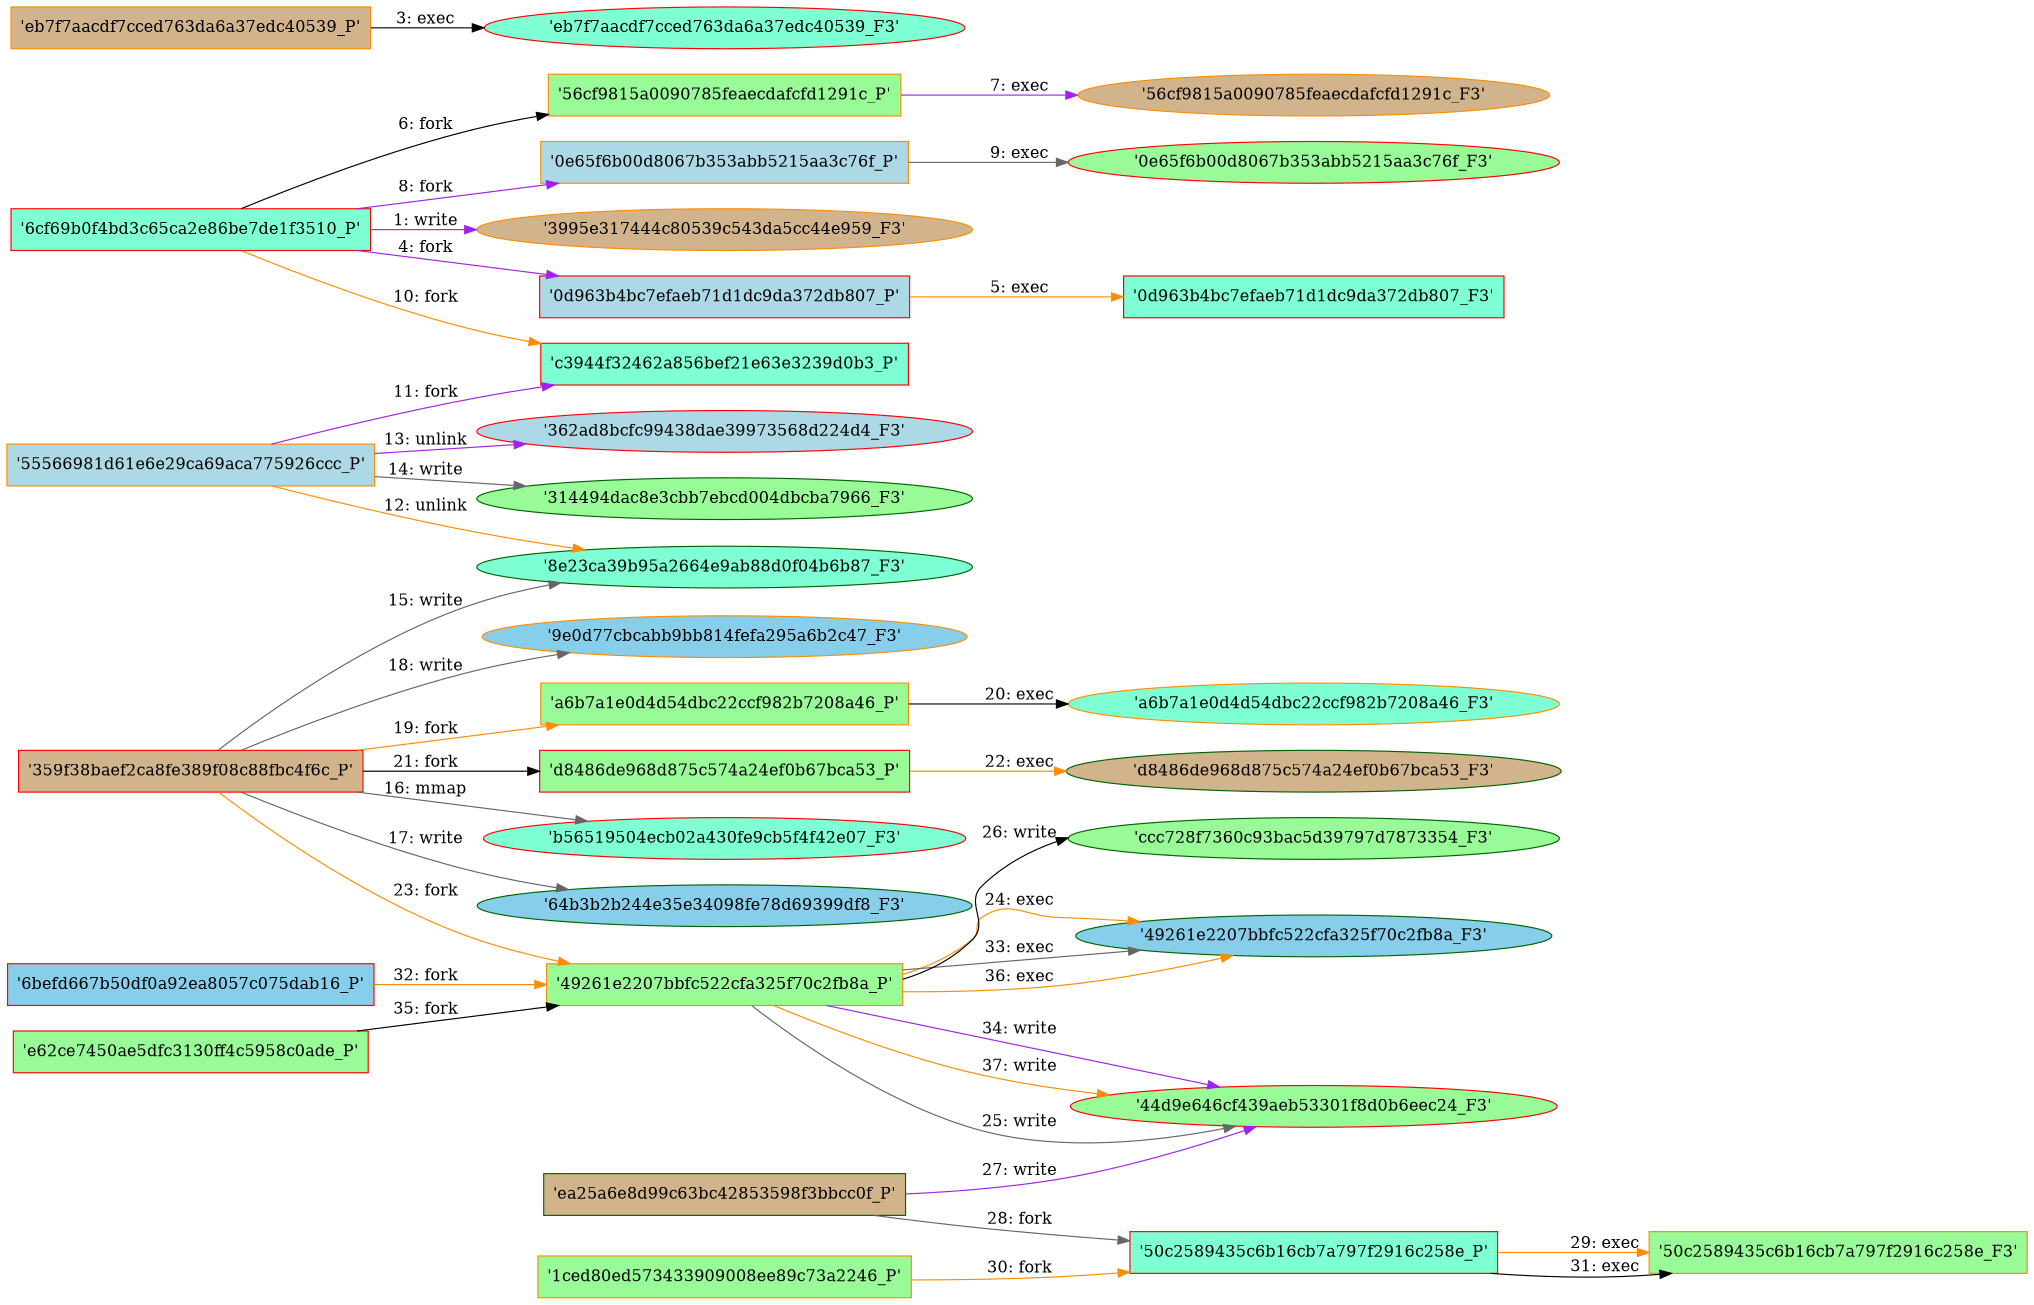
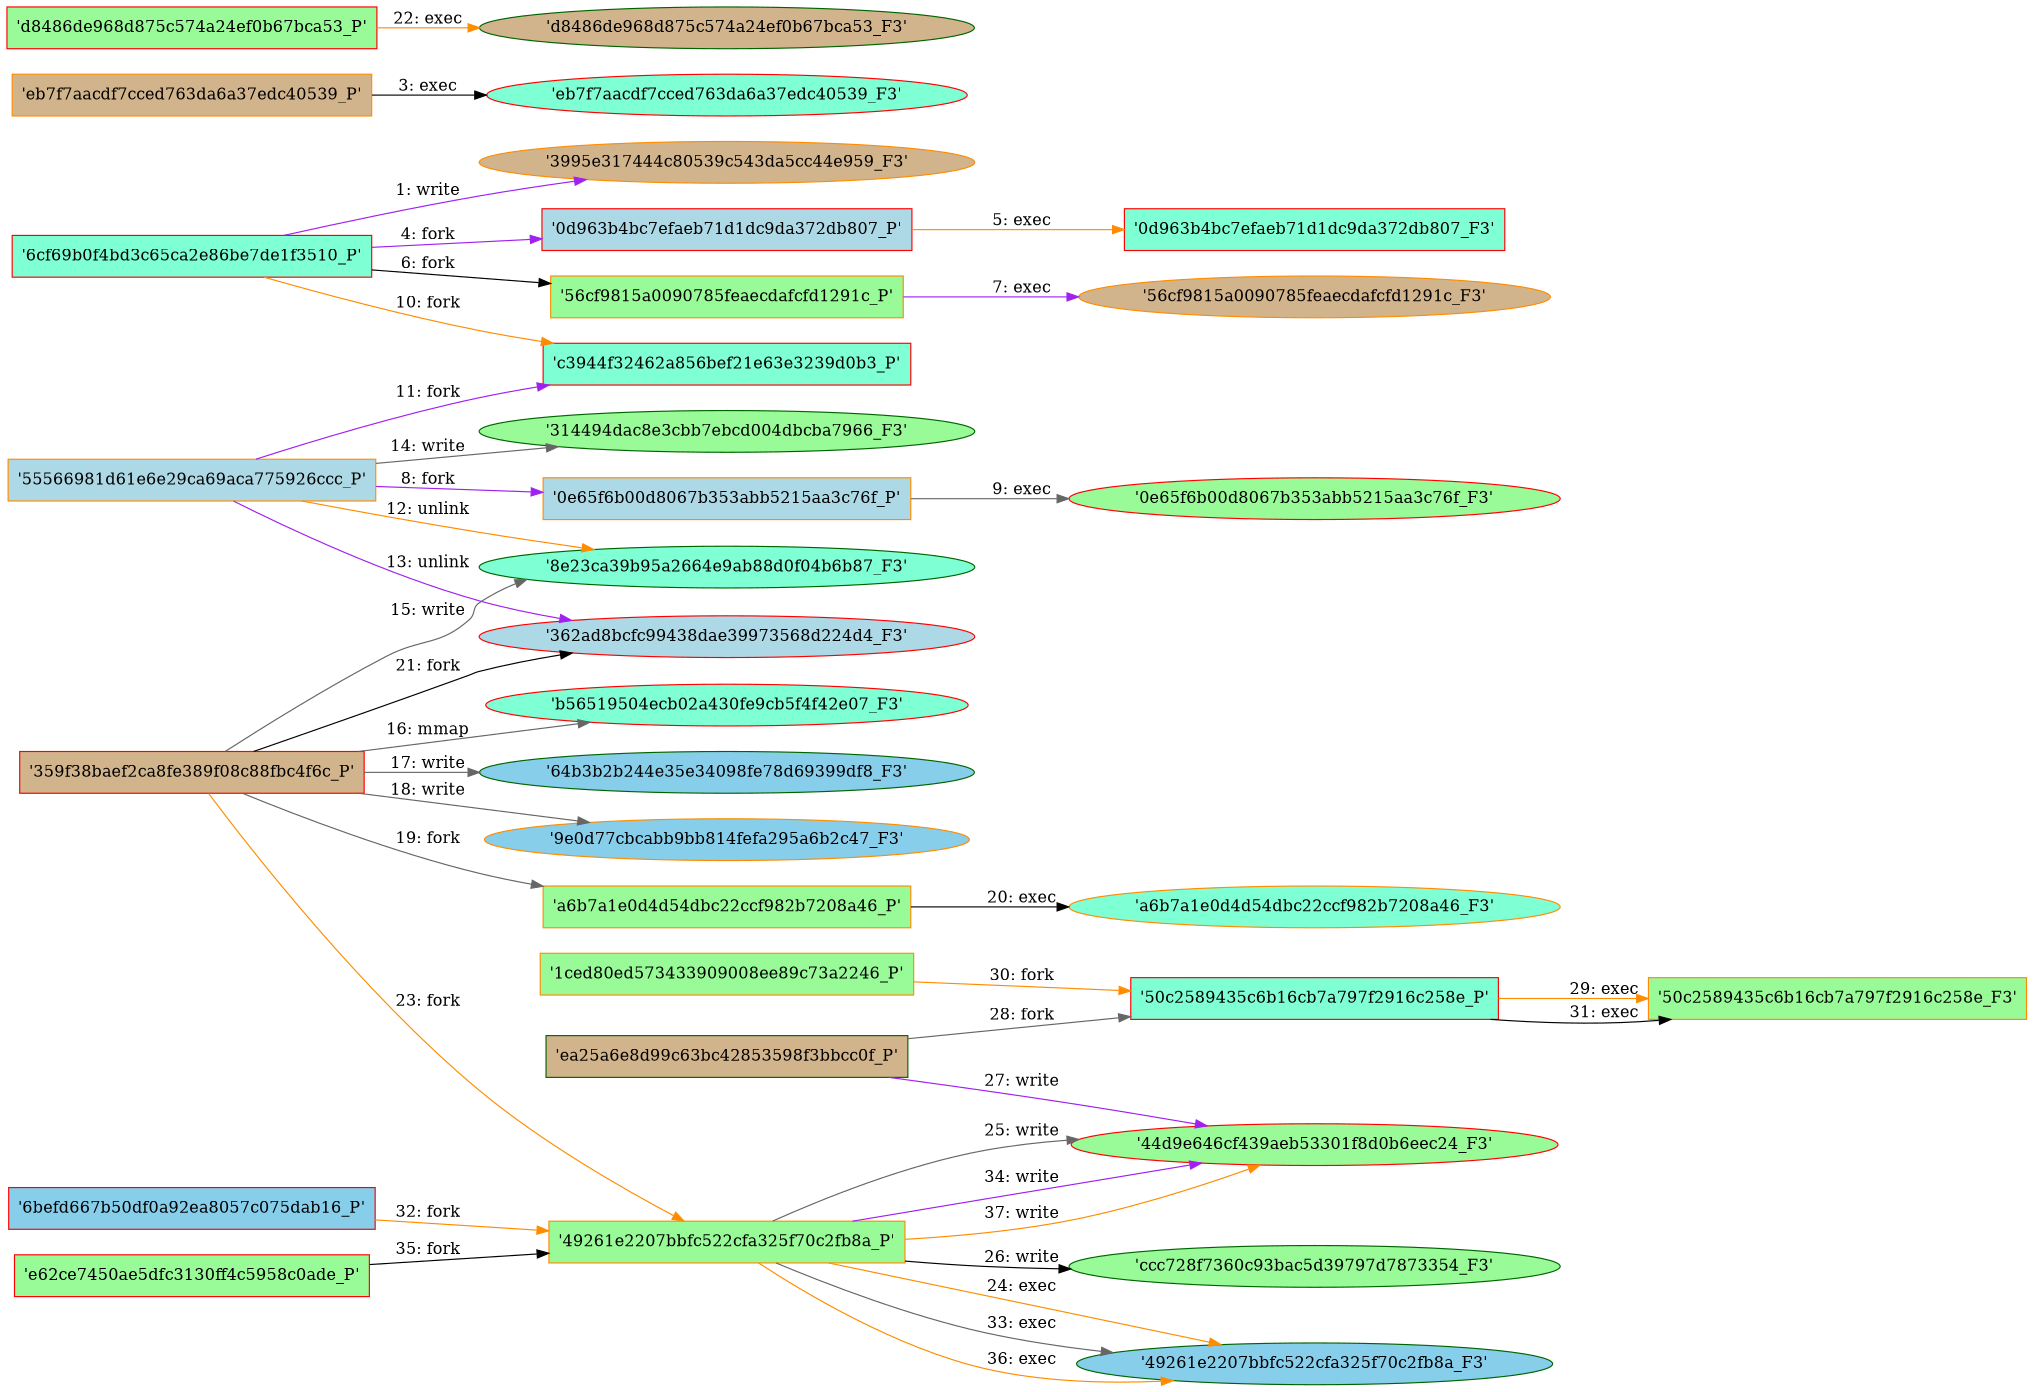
(452, 197) -> (454, 489)
(452, 738) -> (385, 846)
(445, 771) -> (406, 698)
